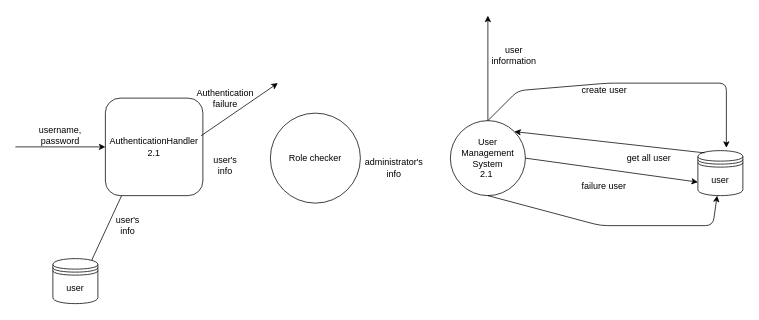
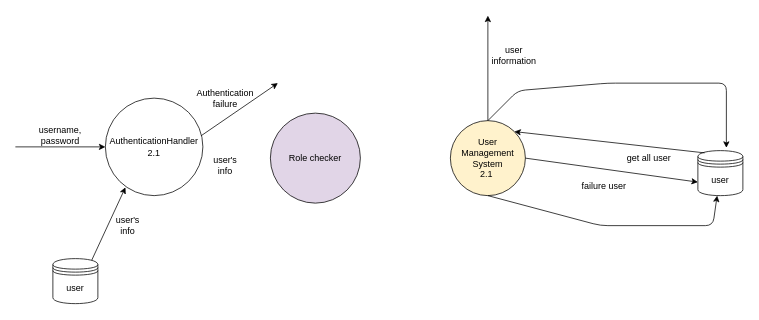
(604, 90) -> none
(154, 147) -> (154, 147)
(315, 158) -> (315, 158)
(488, 158) -> (488, 158)
(394, 167) -> none
